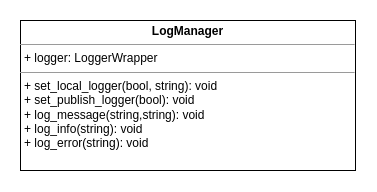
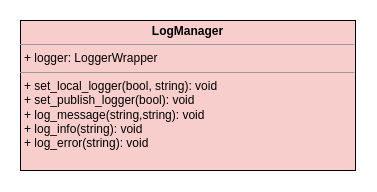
(188, 96) -> (188, 96)
